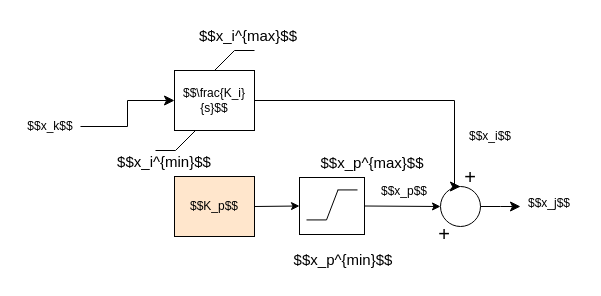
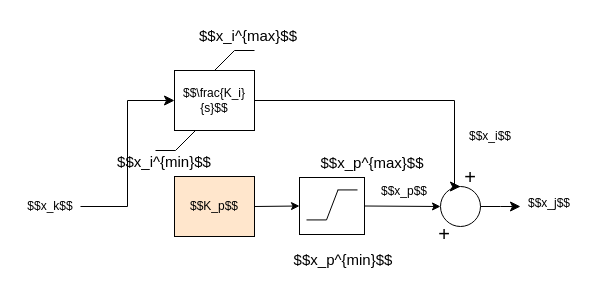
(51, 127) -> (51, 207)
